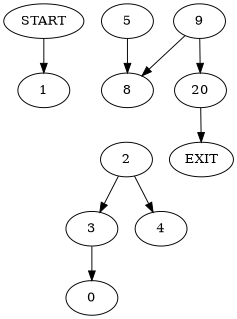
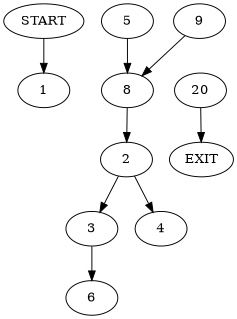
(200, 51) -> none
none -> (127, 120)
(92, 298) -> (92, 298)
